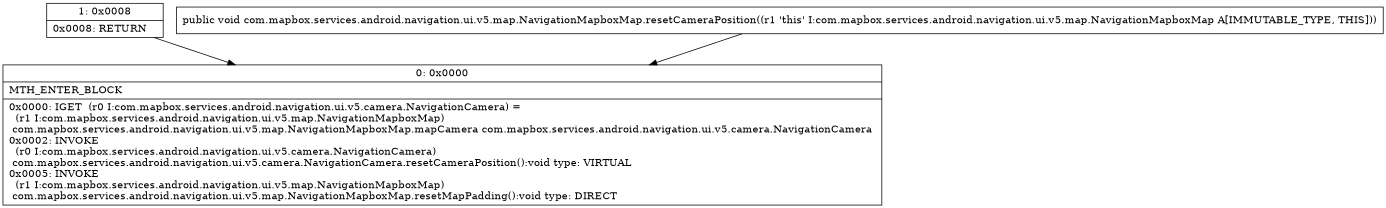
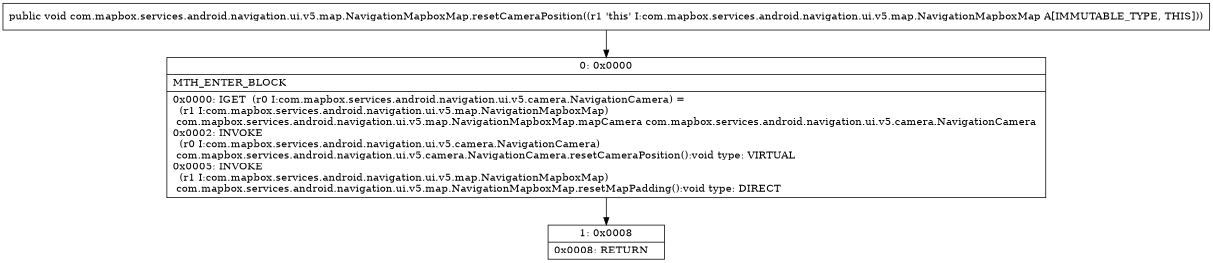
(191, 50) -> (606, 208)
